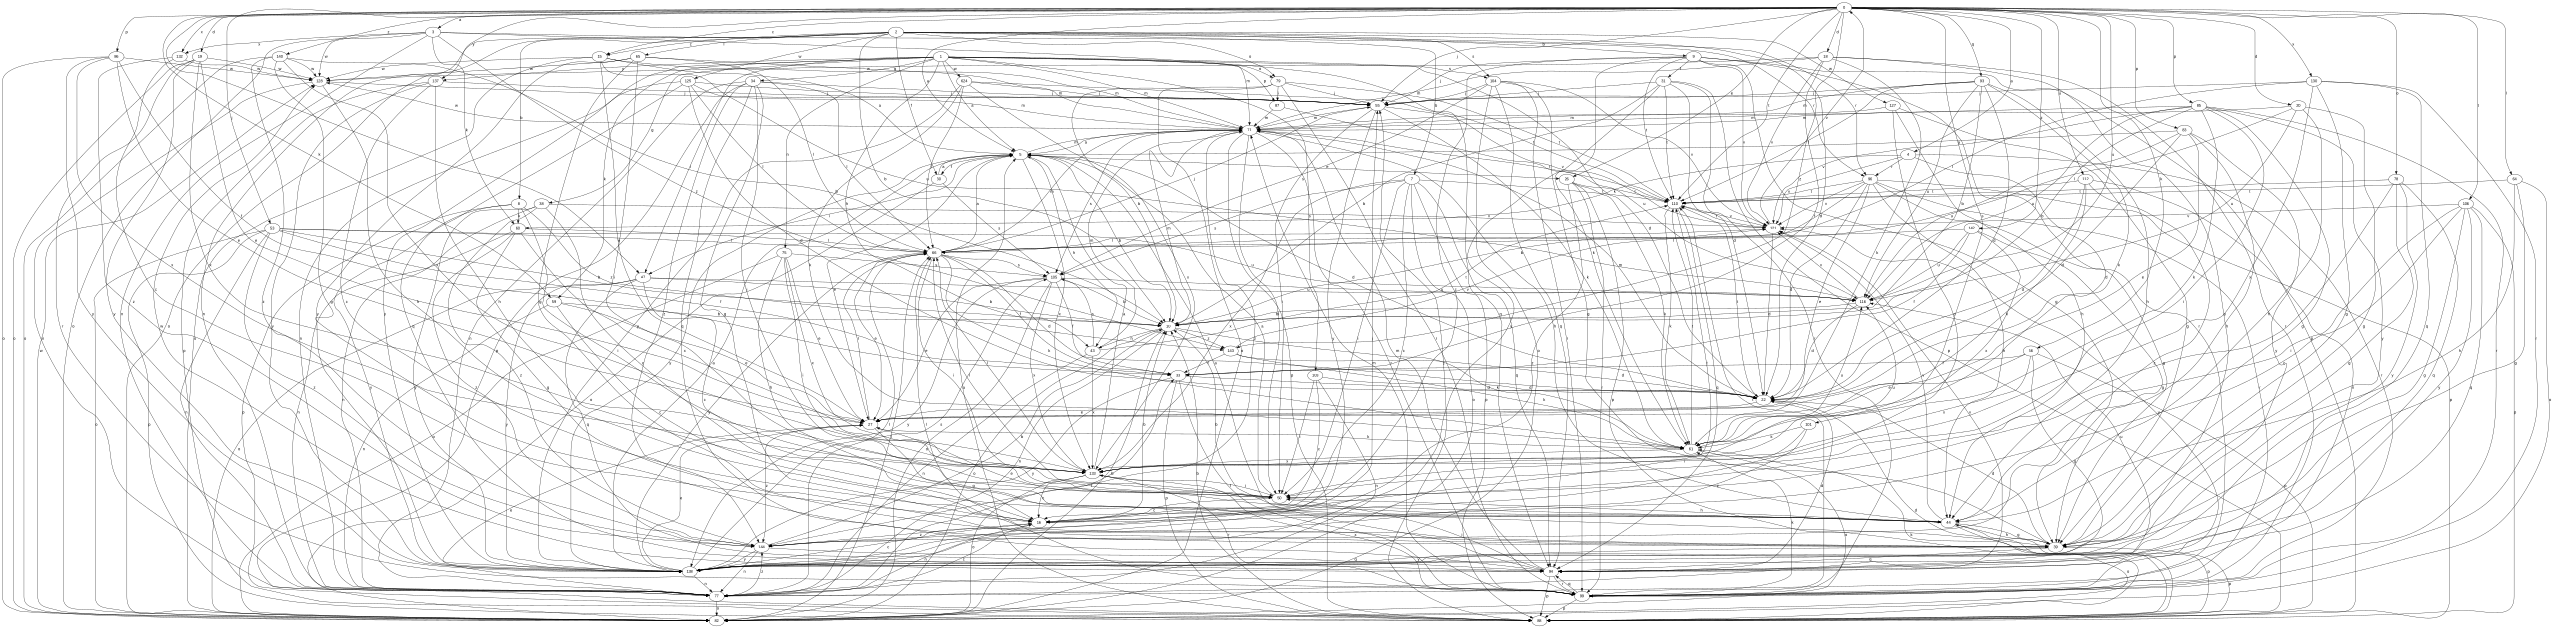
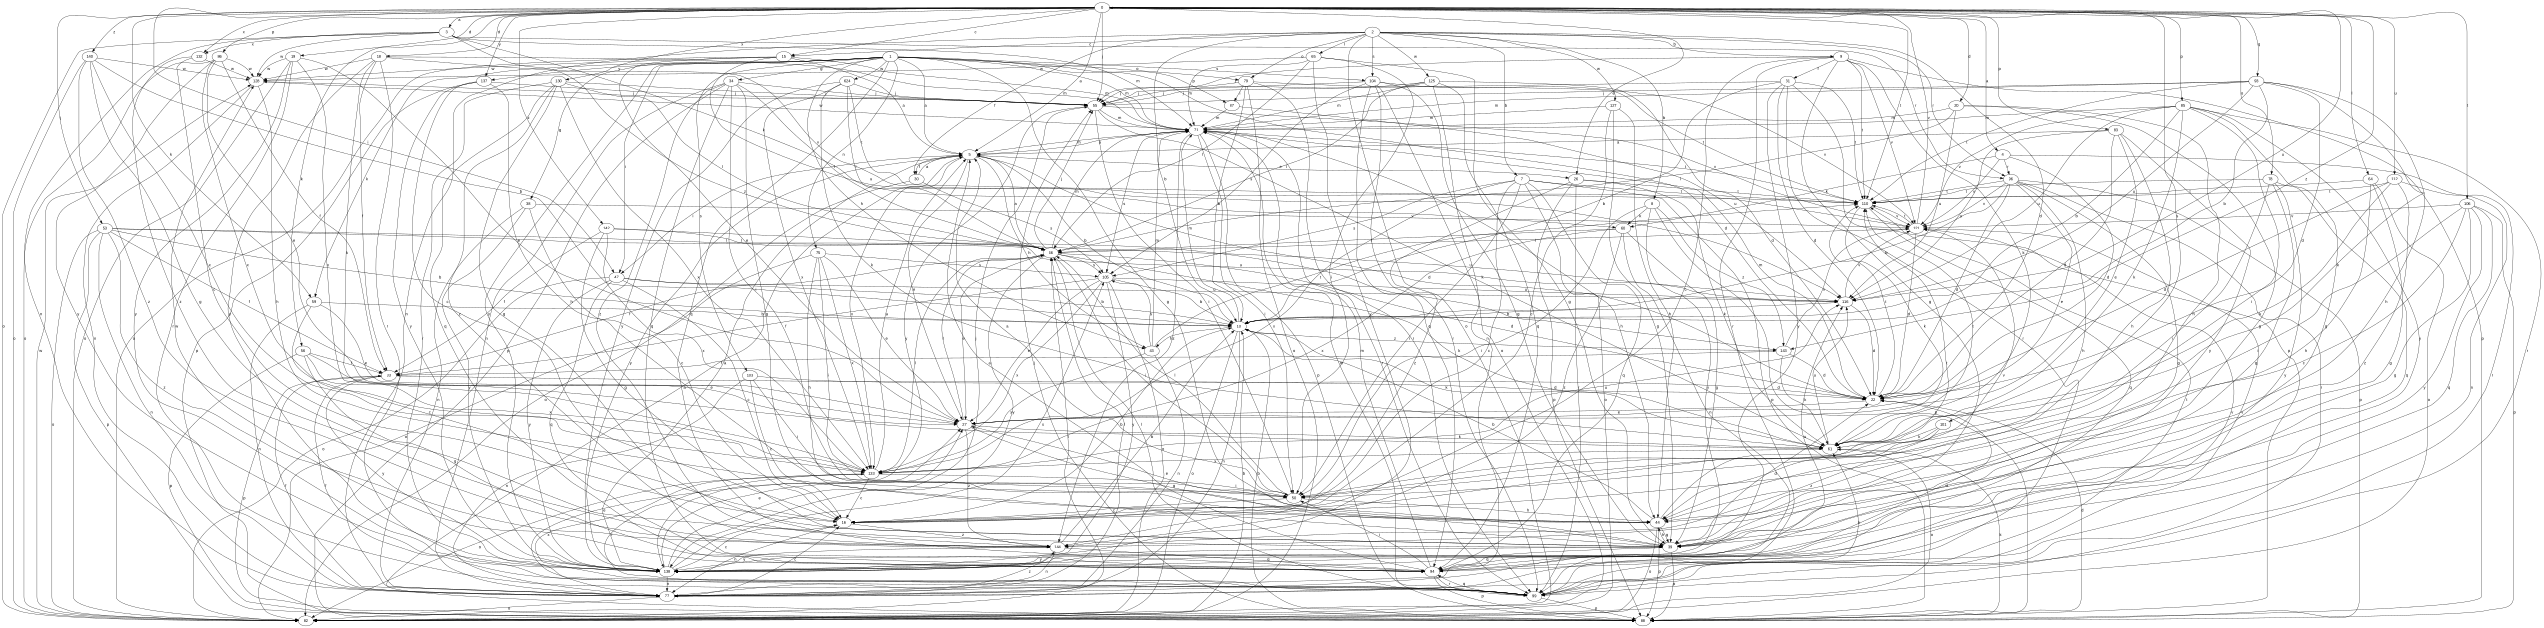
none -> (1197, 390)
(530, 403) -> (602, 447)
